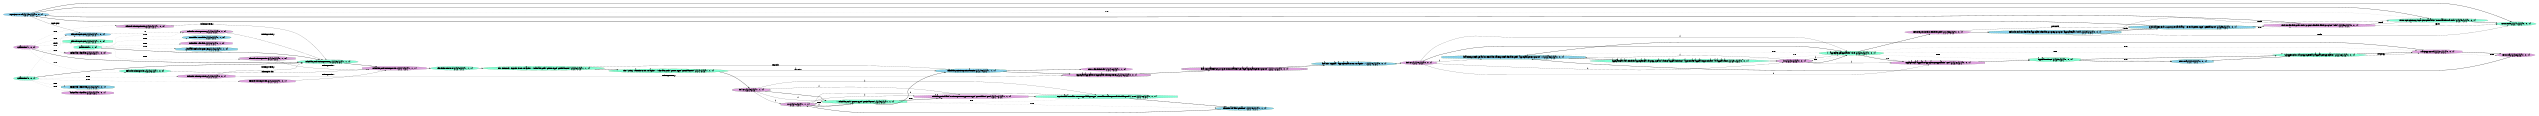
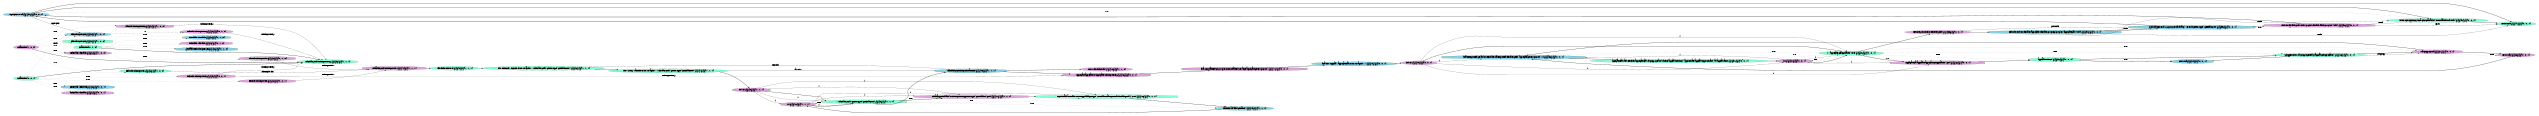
(360, 65) -> (360, 65)
